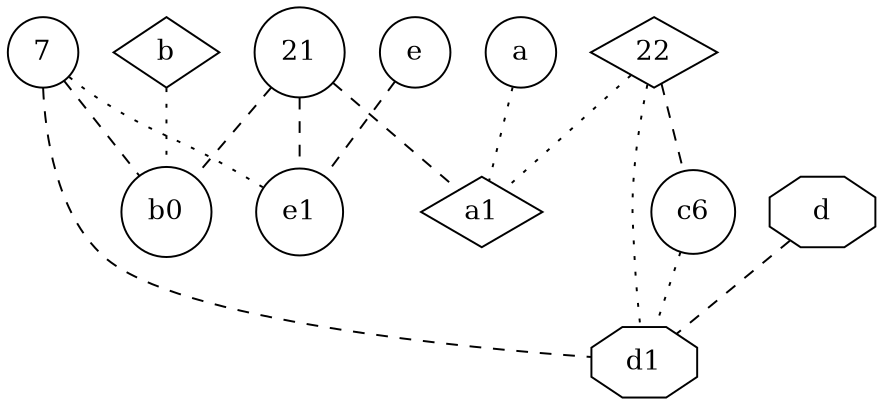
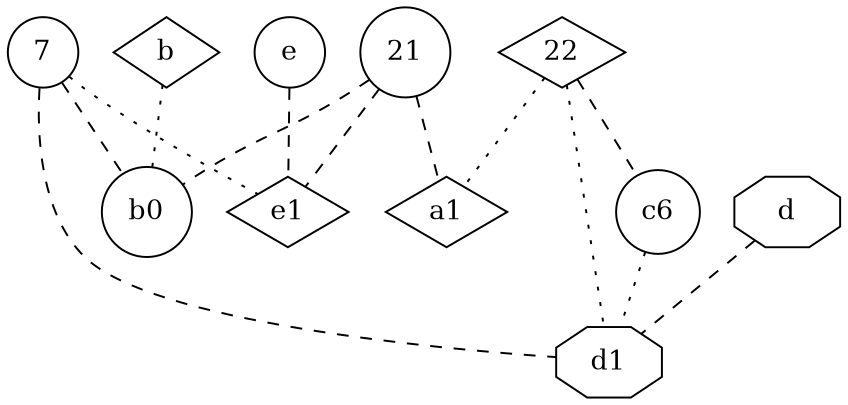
(521, 52) -> none
(300, 212) -> (288, 212)
